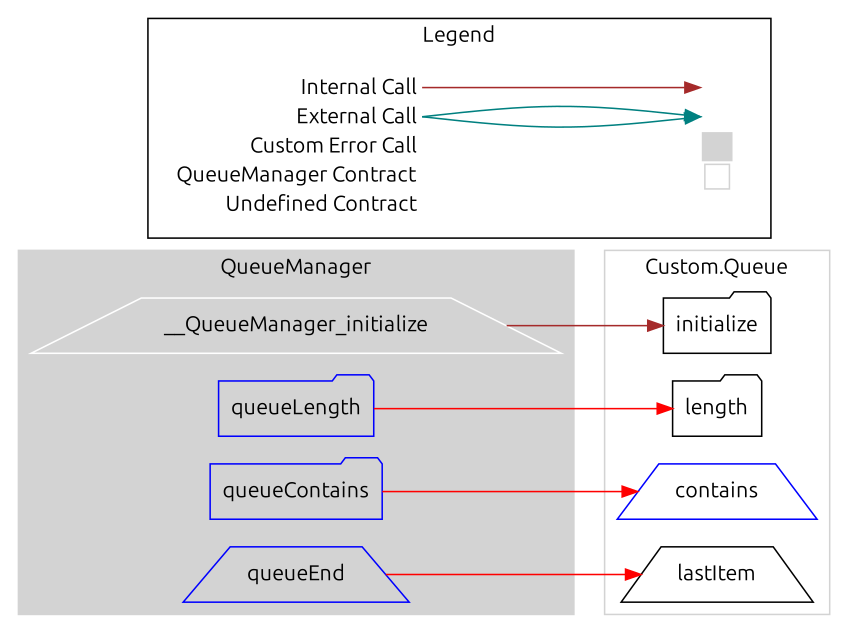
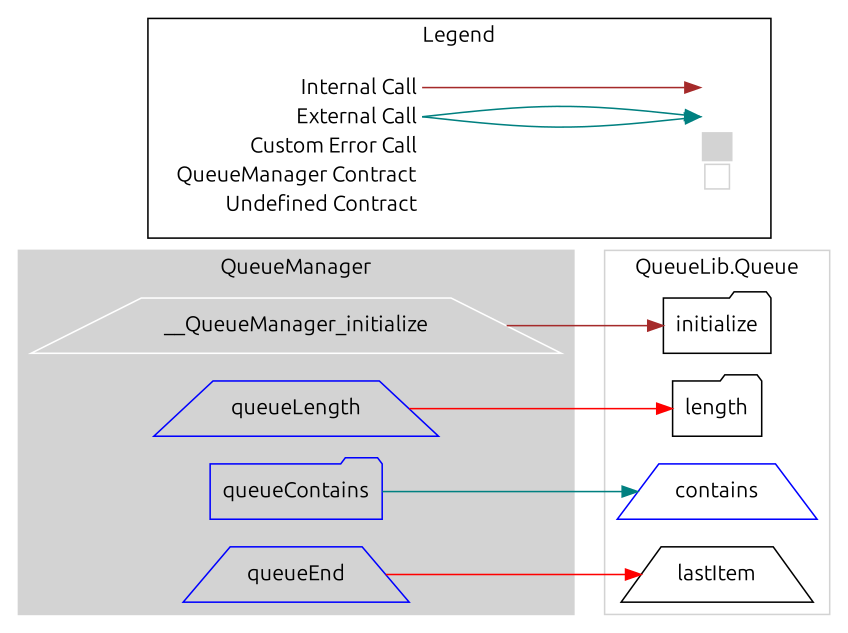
(717, 268) -> (717, 268)
(296, 409) -> (296, 409)
(502, 492) -> (502, 492)
